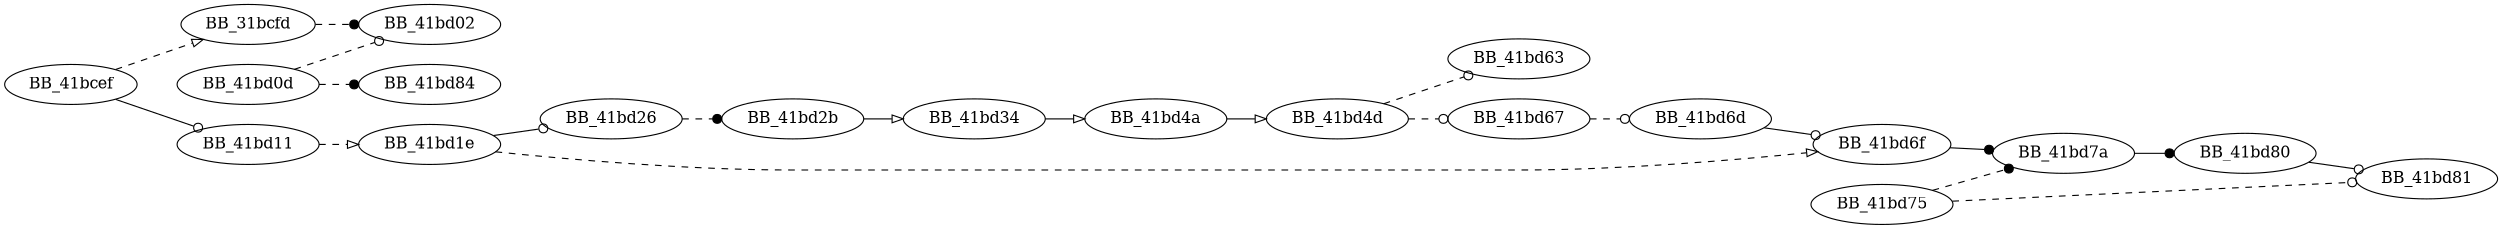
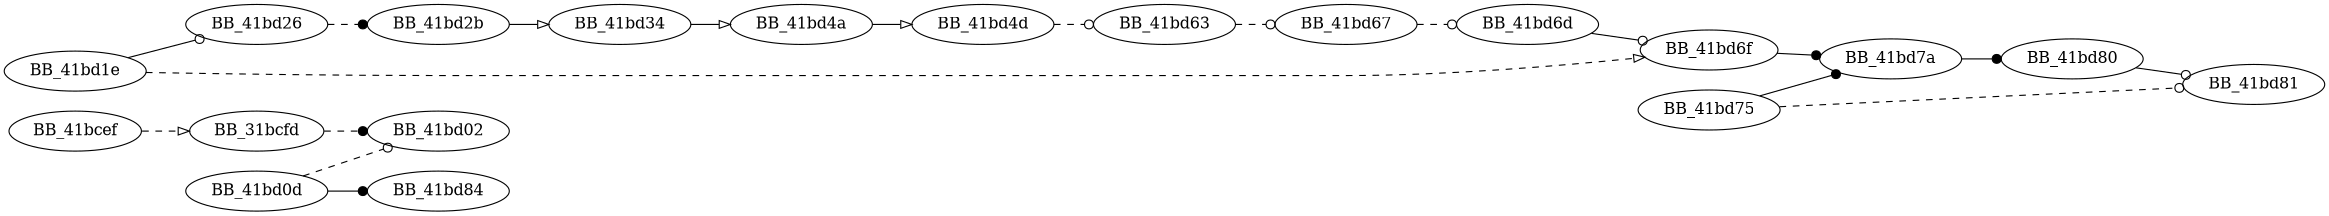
(334, 84) -> (343, 191)
(1424, 119) -> (1251, 24)
(248, 144) -> none
(1968, 180) -> (1796, 86)
